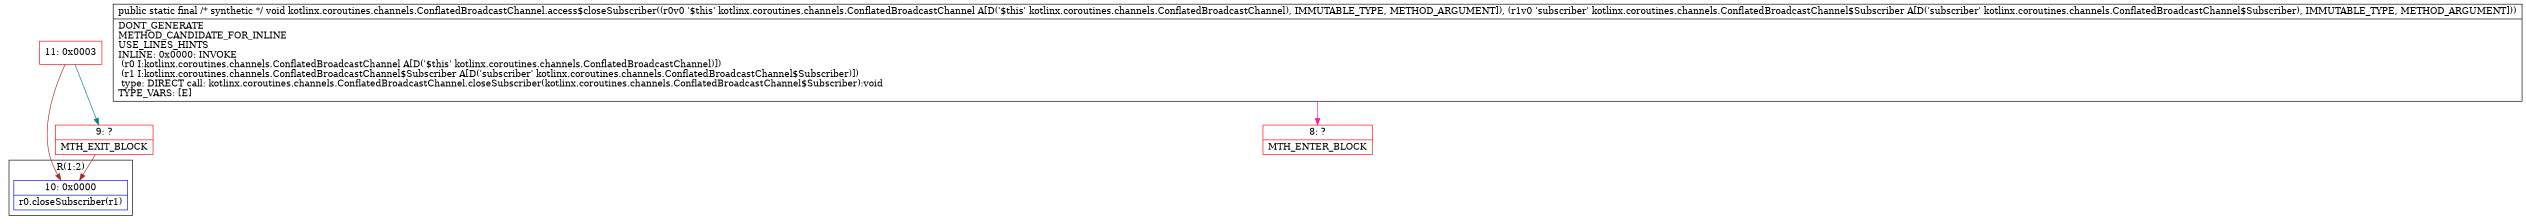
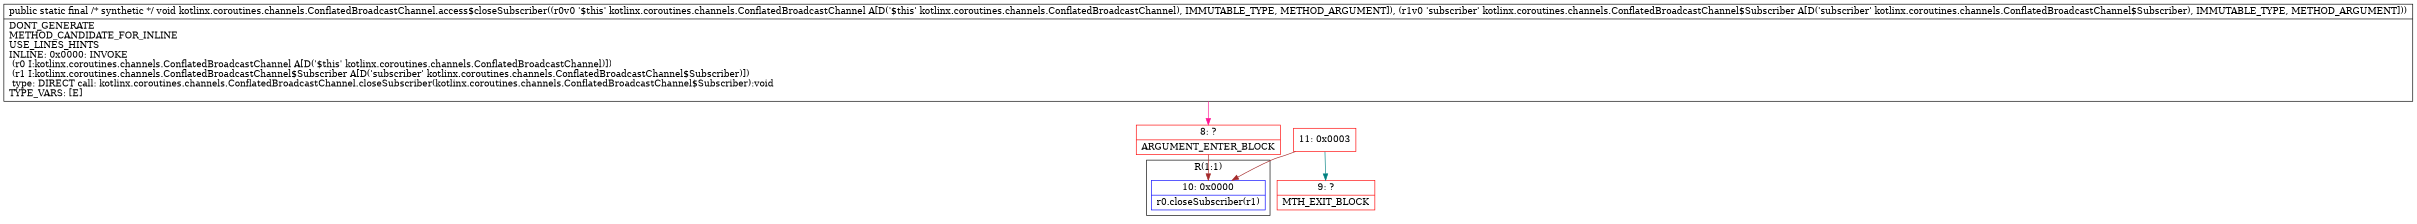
(1318, 147) -> (1208, 147)
(89, 165) -> (1208, 164)
(71, 168) -> (1208, 168)
